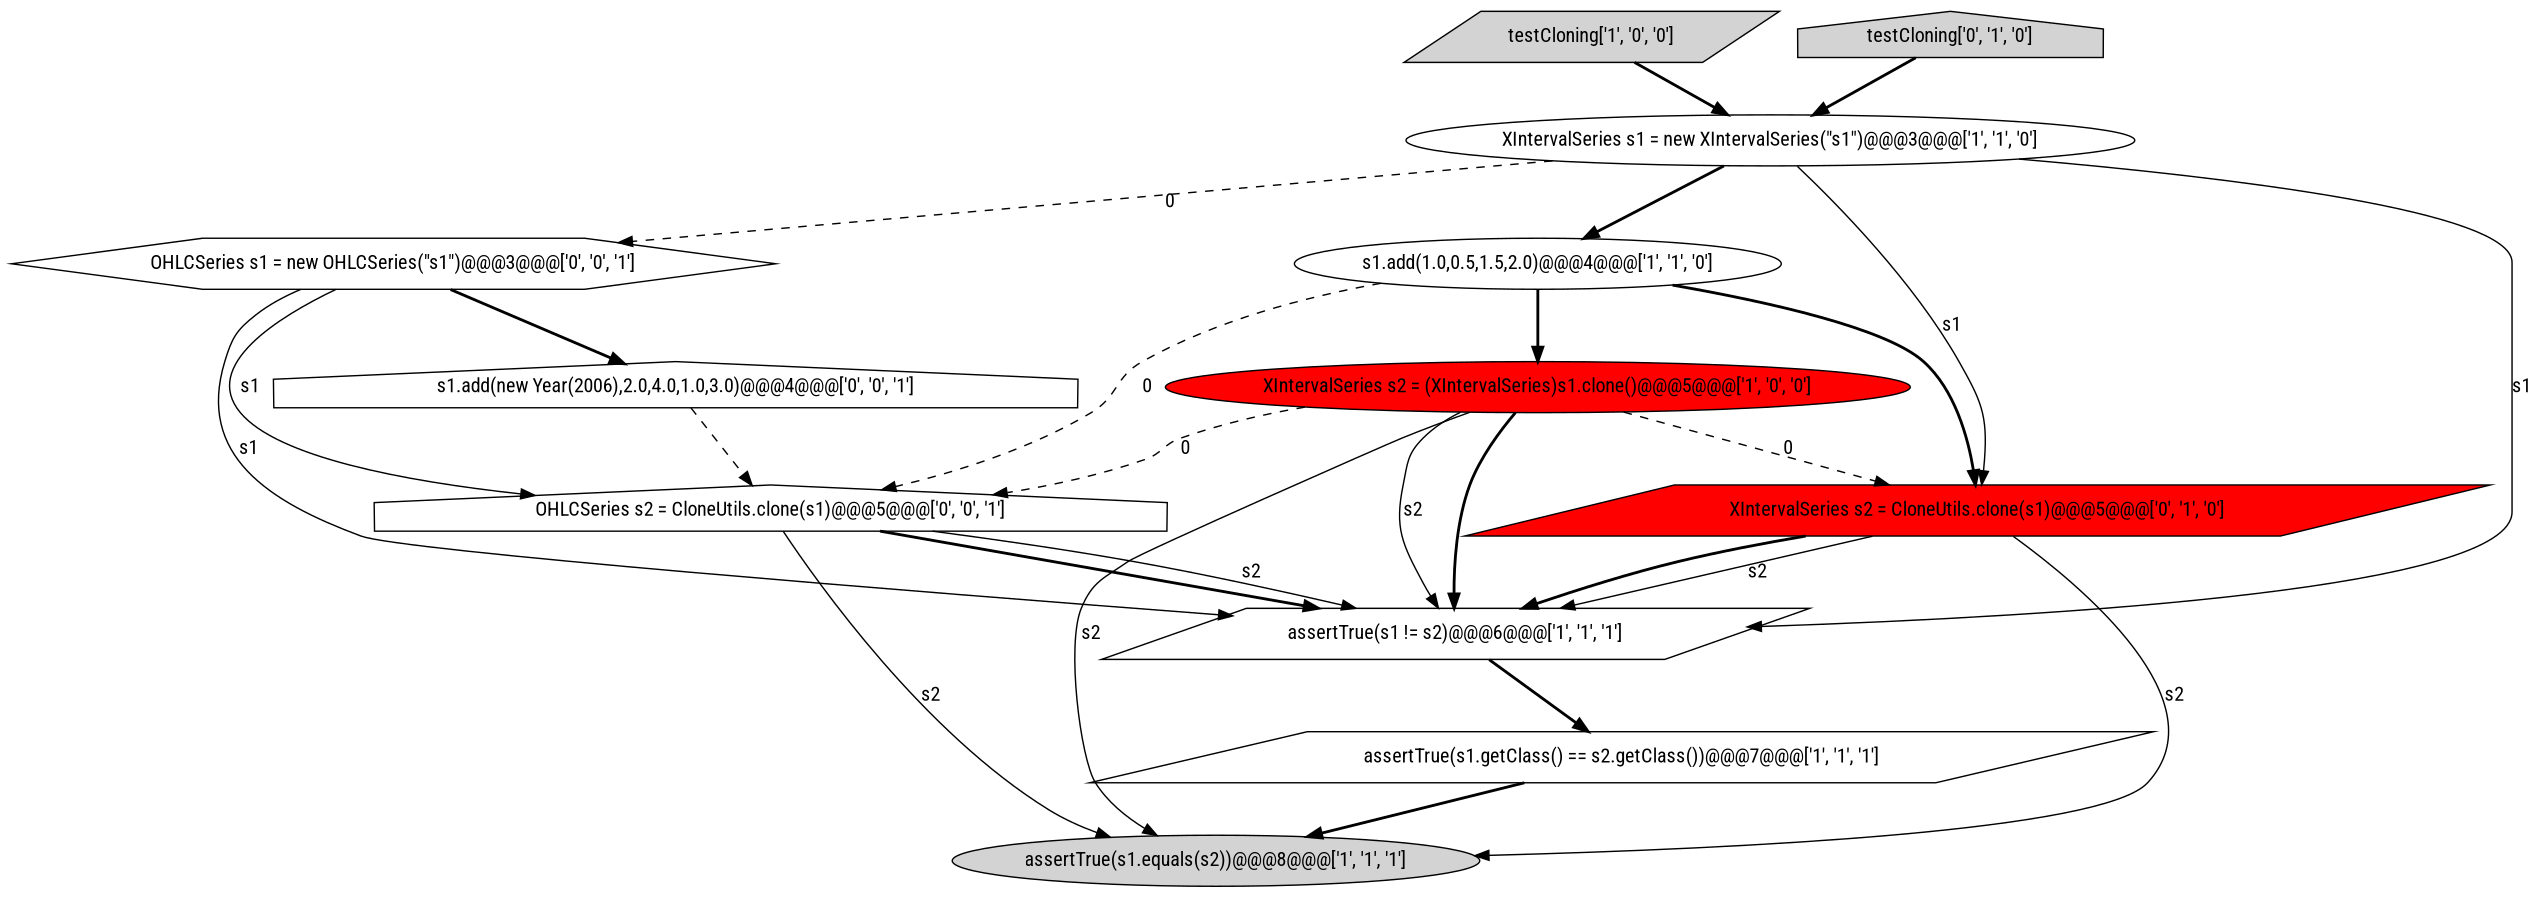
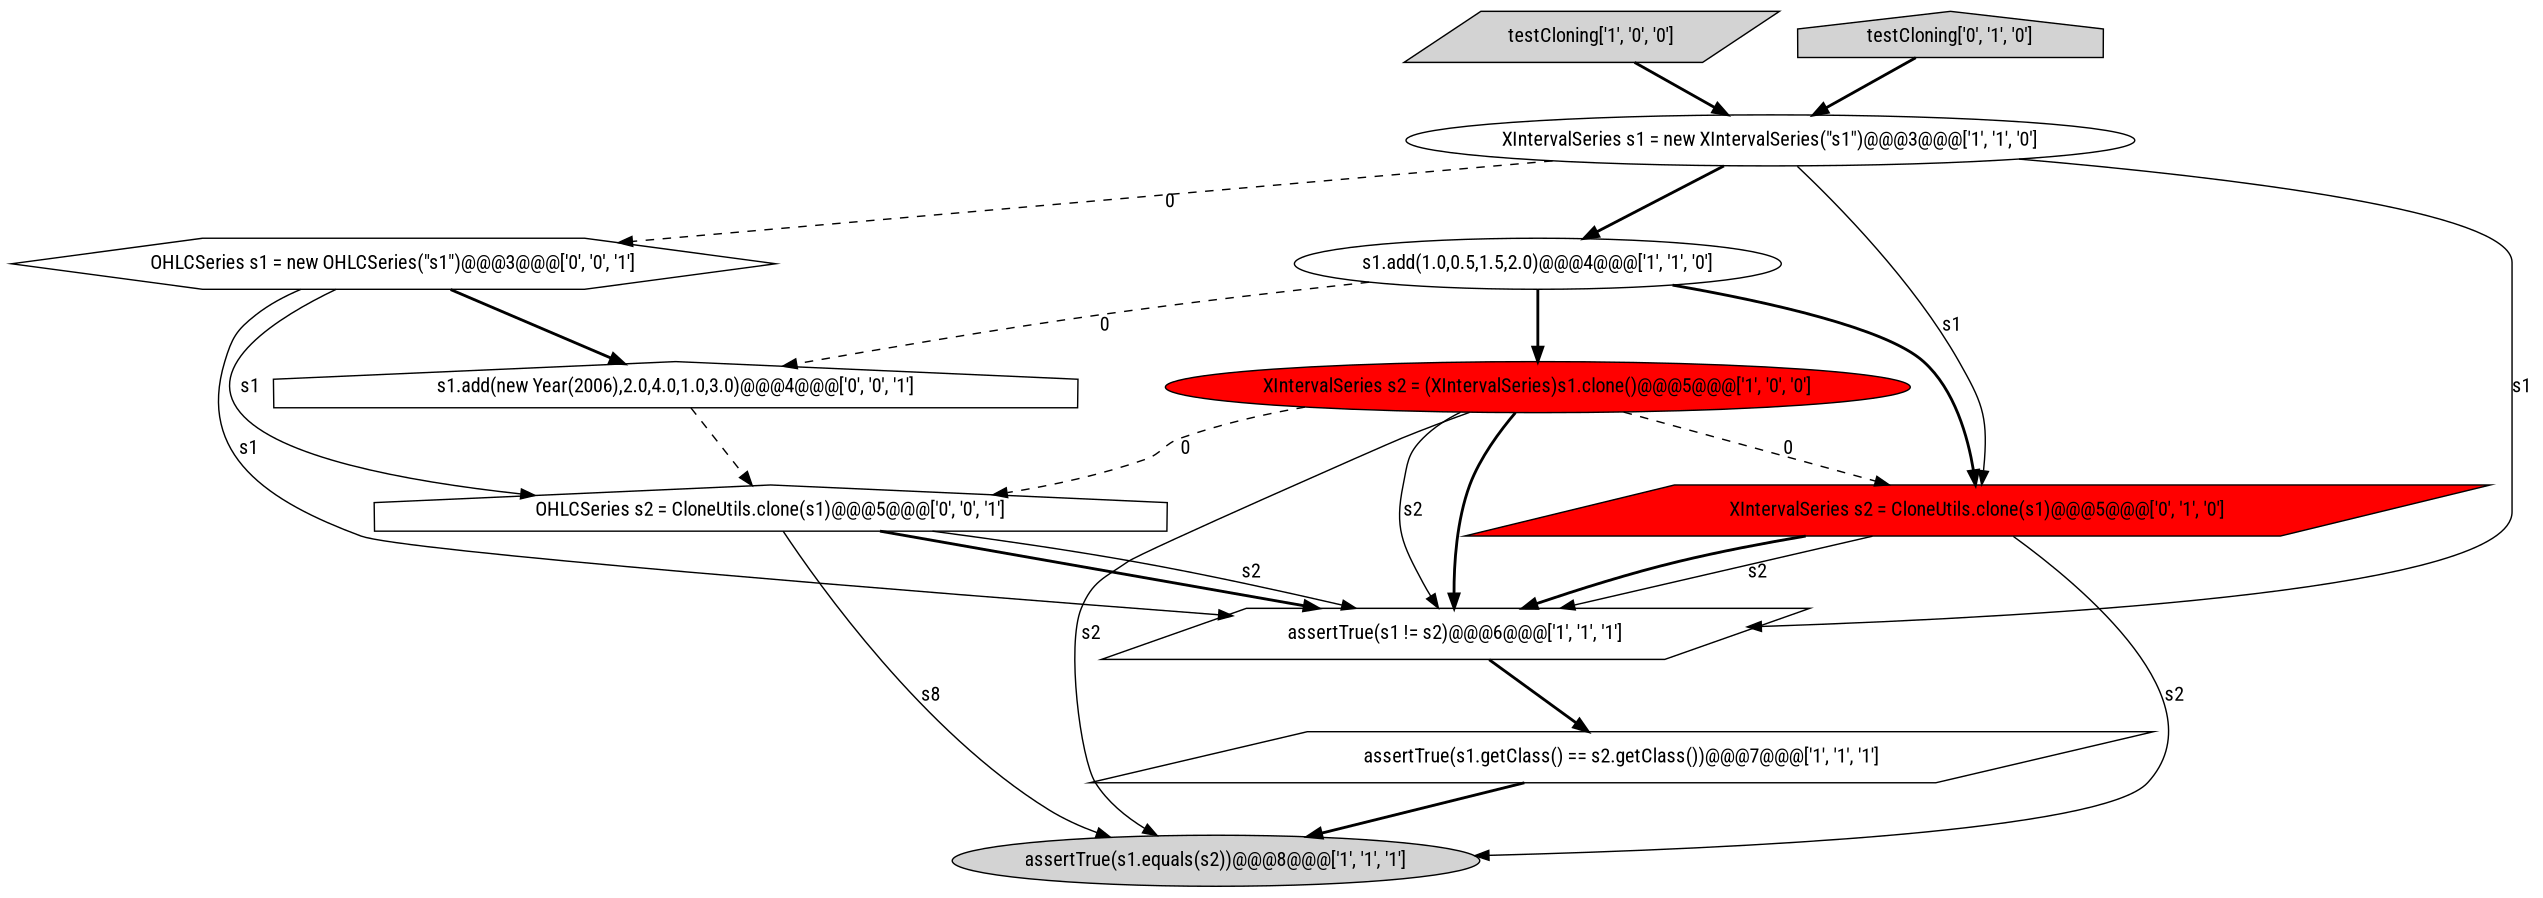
(1130, 371) -> (1082, 317)
(931, 696) -> (931, 696)
